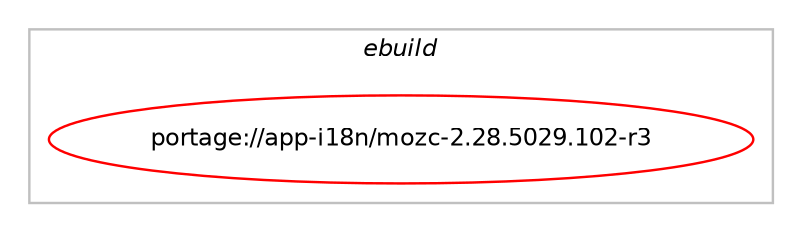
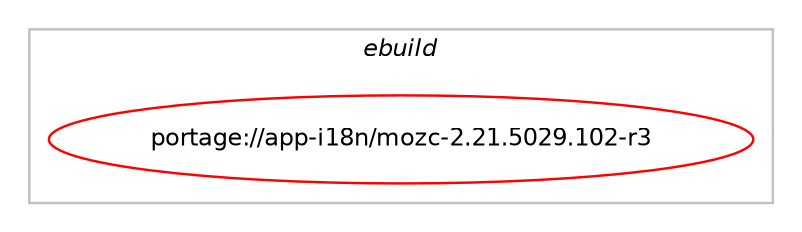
(401, 139) -> (401, 139)
